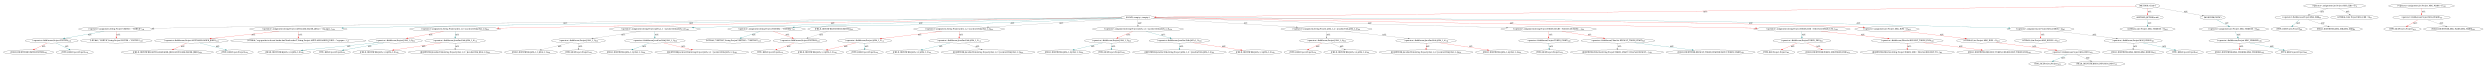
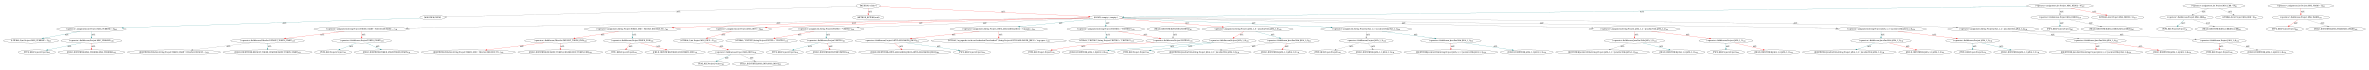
(1582, 20) -> (1576, 12)
(2147, 23) -> (62, 35)
none -> (386, 52)
